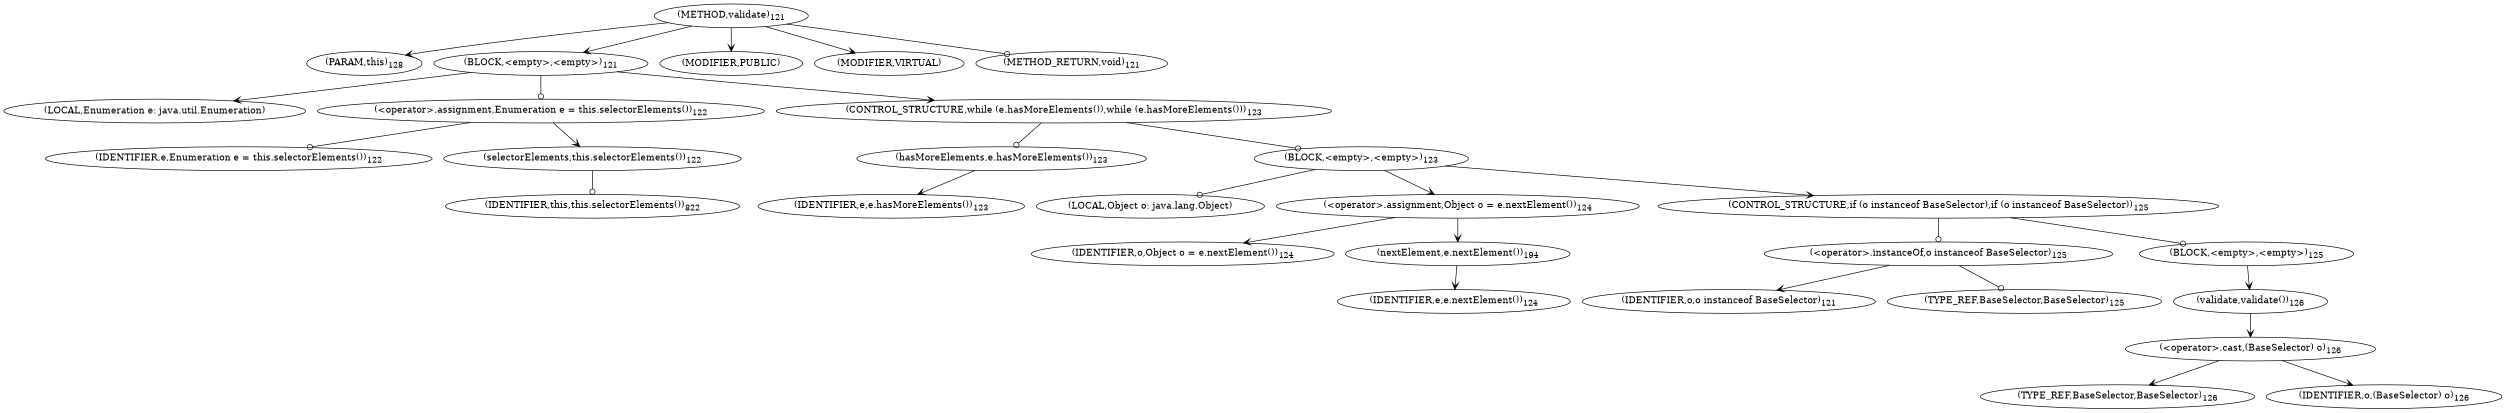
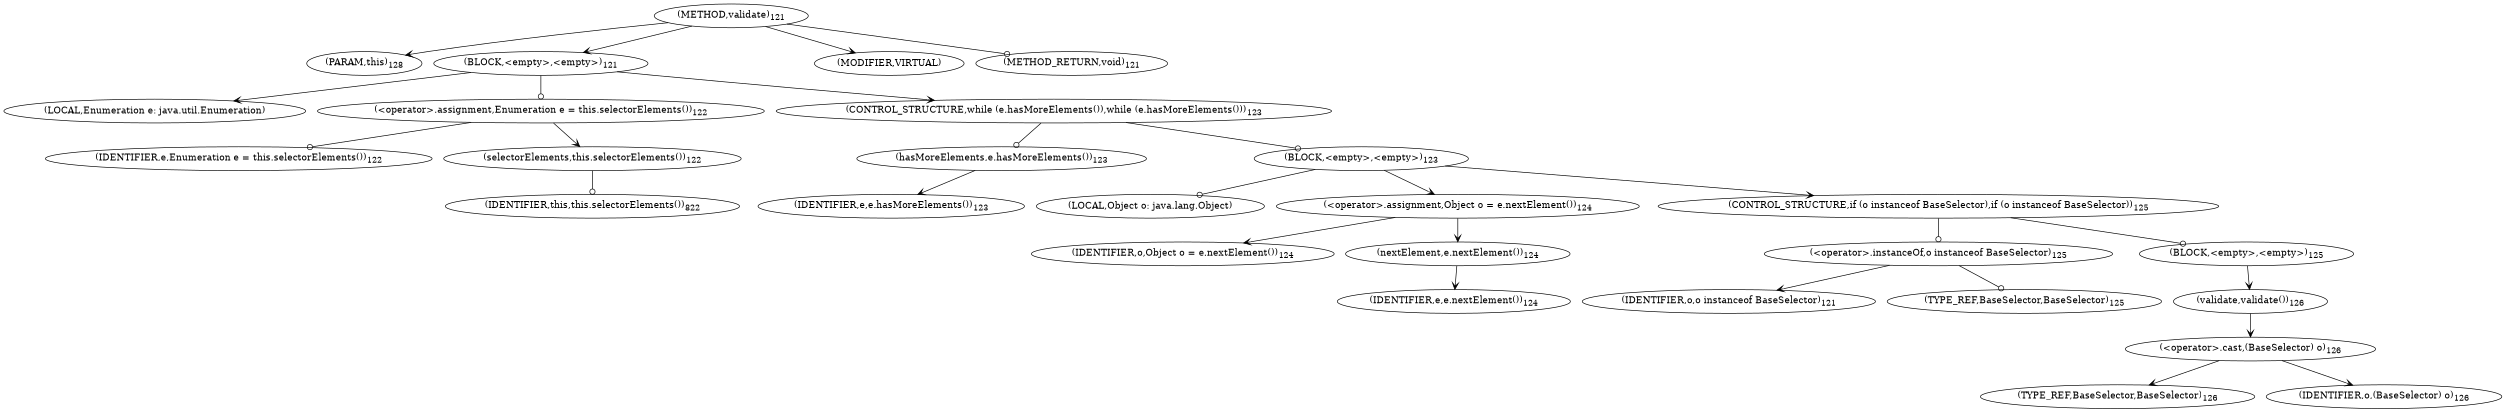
(731, 63) -> none
(1531, 253) -> (1531, 253)
